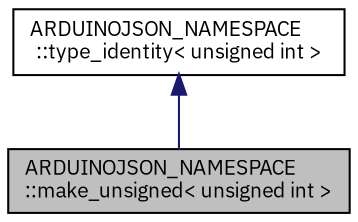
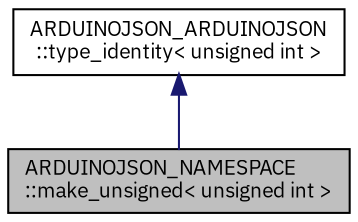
(179, 42) -> (179, 42)
